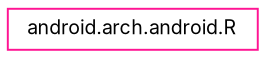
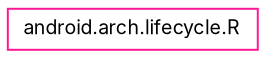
(133, 29) -> (133, 29)
